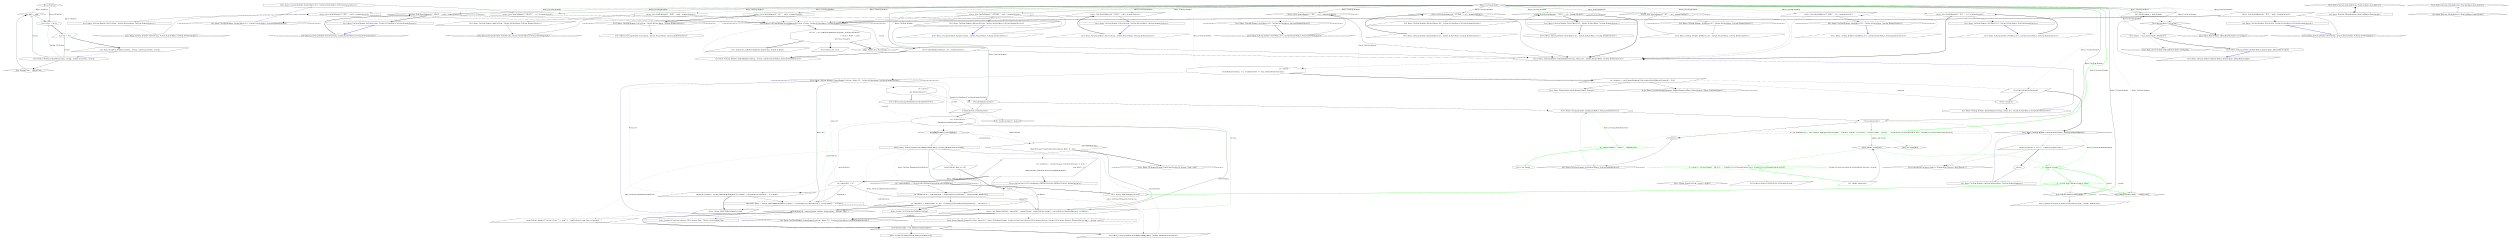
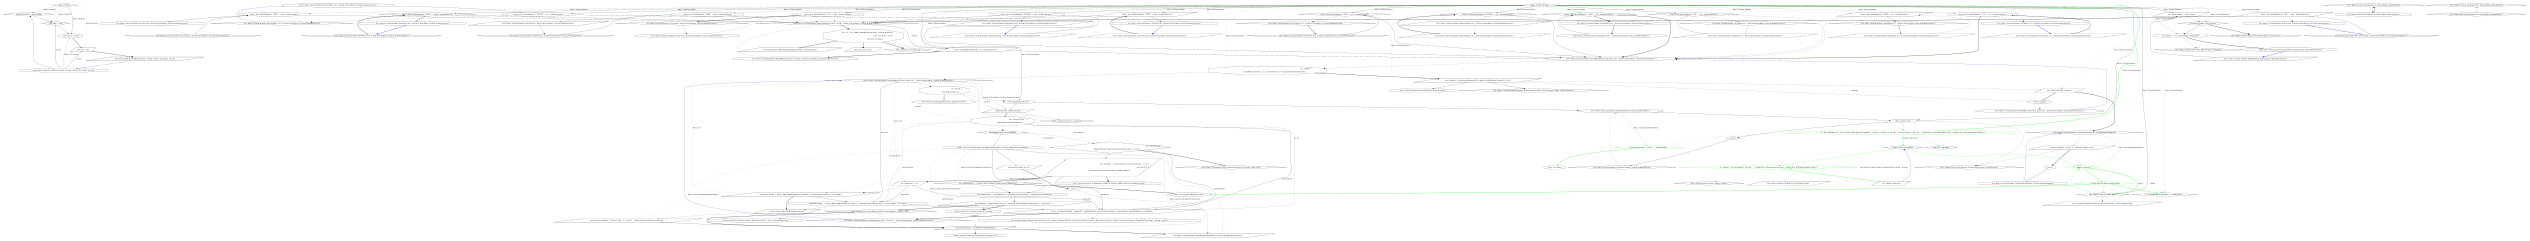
none -> (46, 9)
